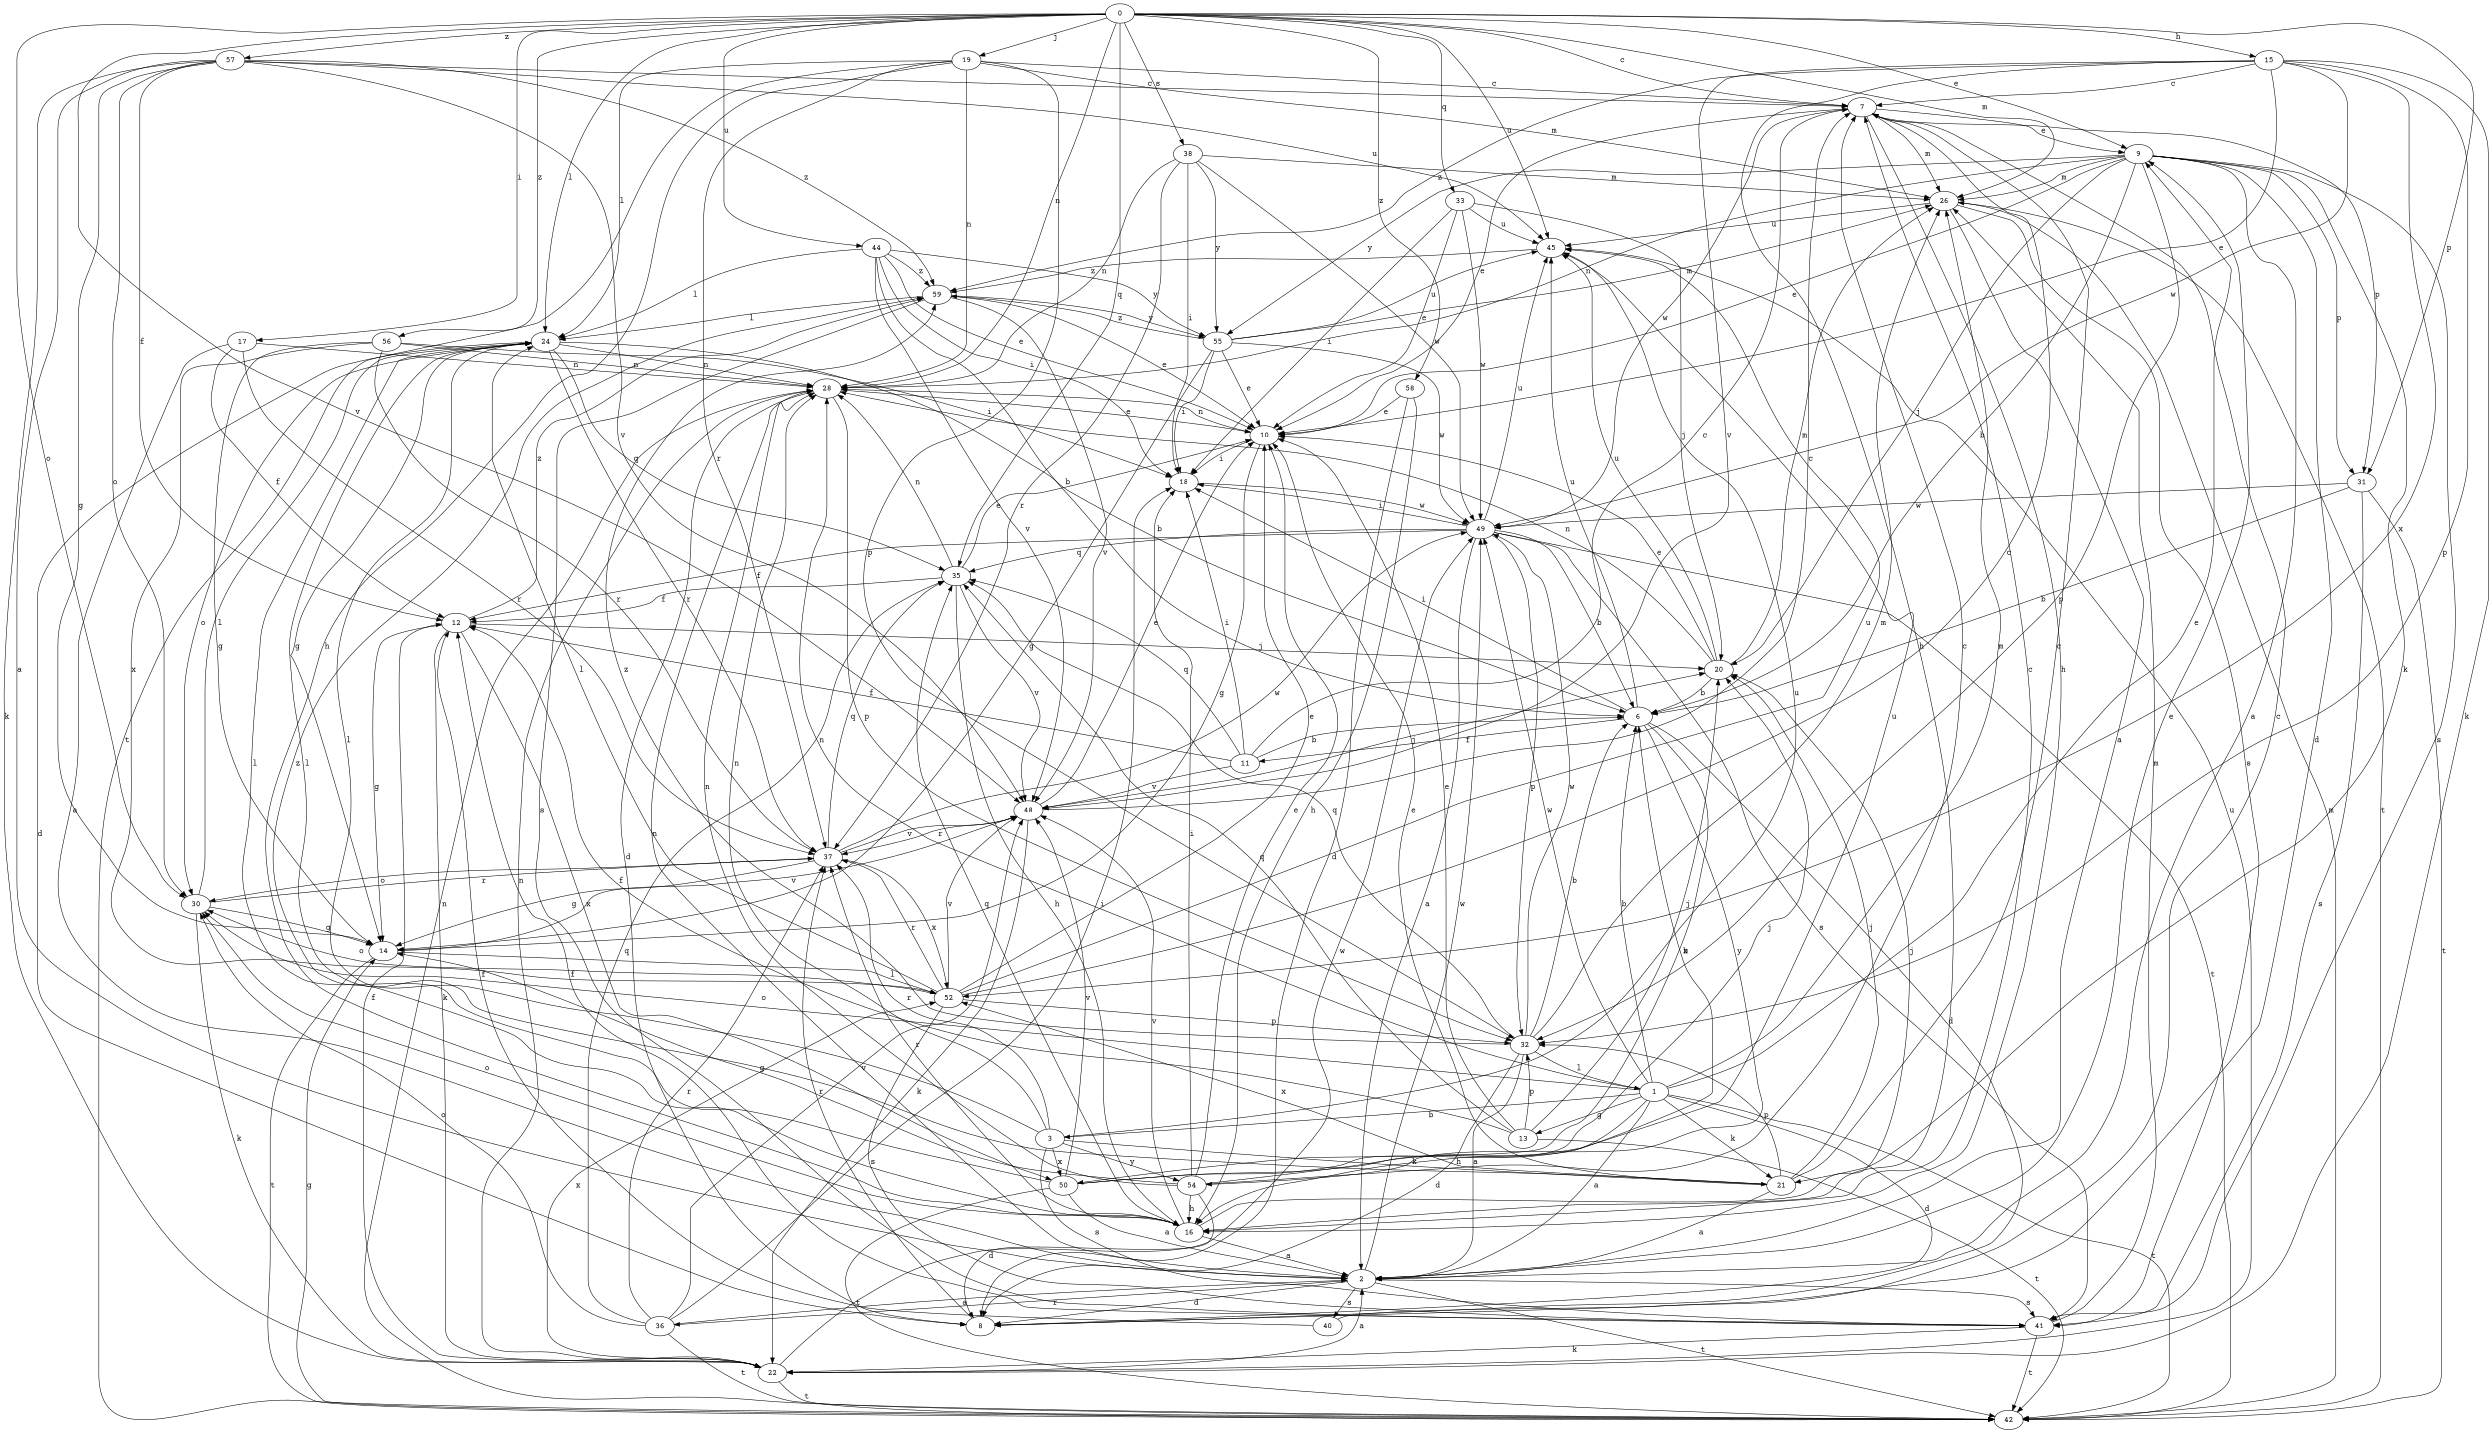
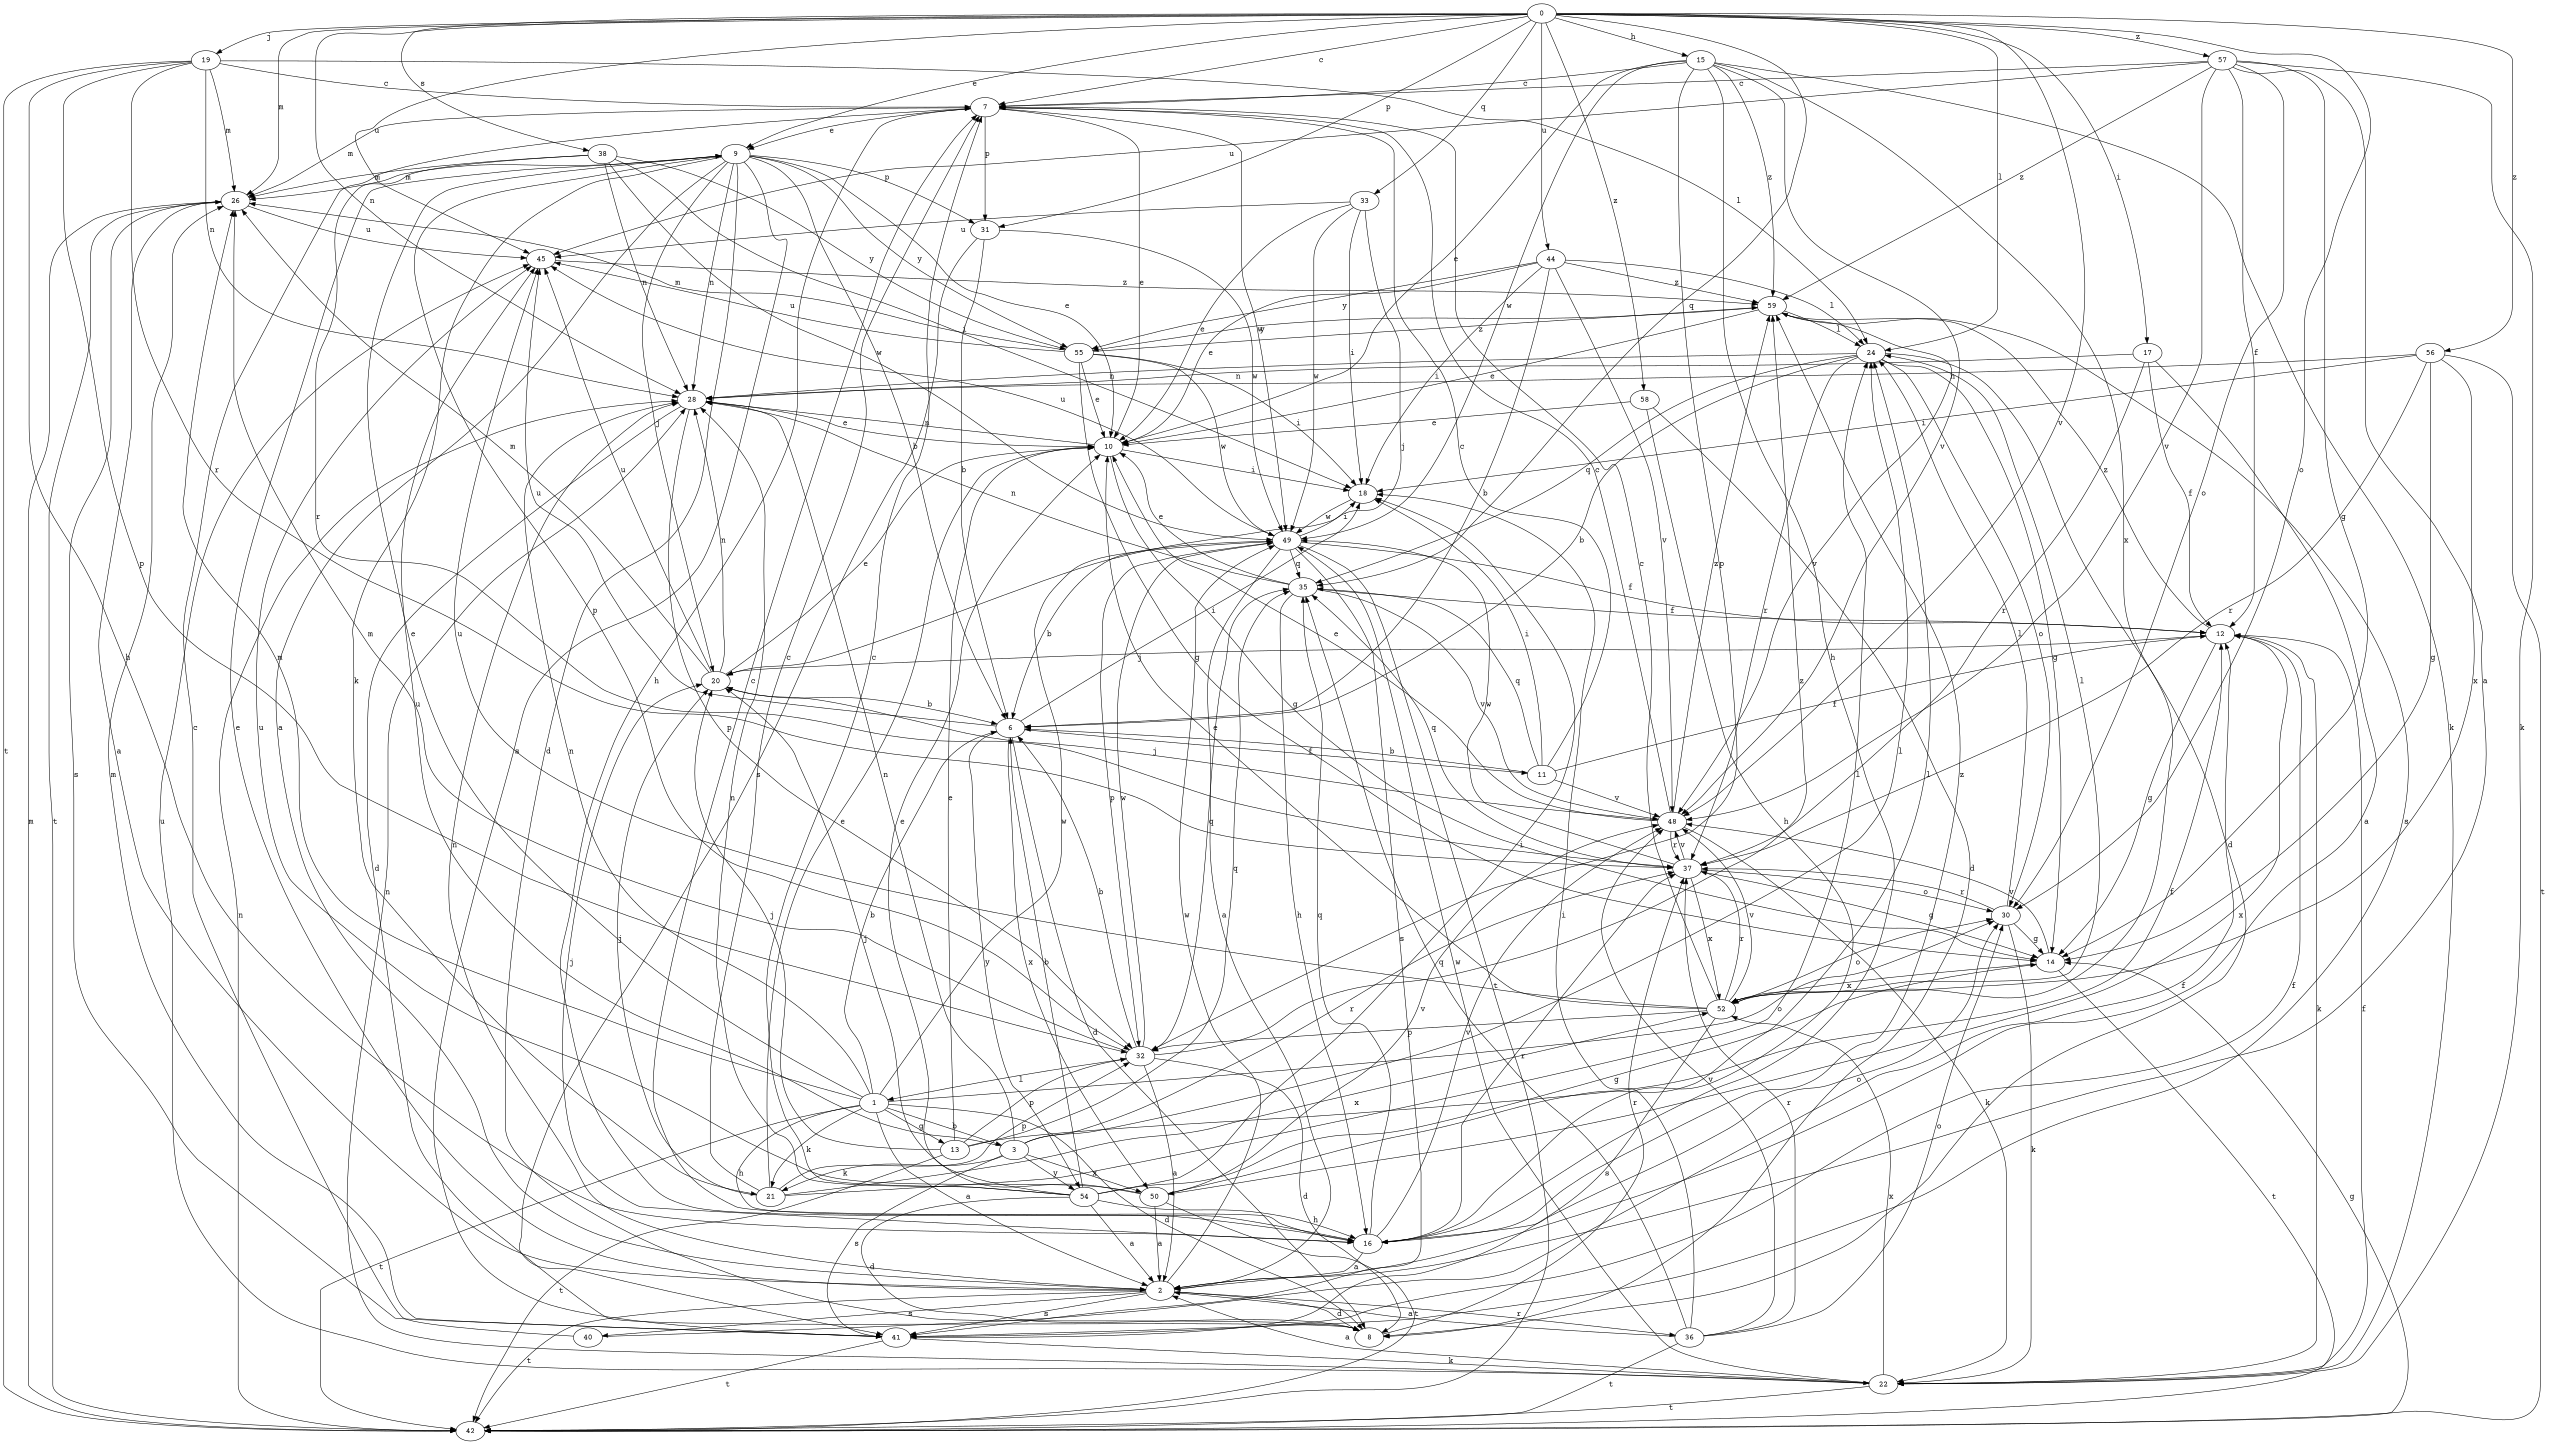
none -> (1713, 565)
(892, 975) -> (1849, 986)
(2441, 1138) -> (2459, 1415)
(1591, 1258) -> (1120, 1242)
